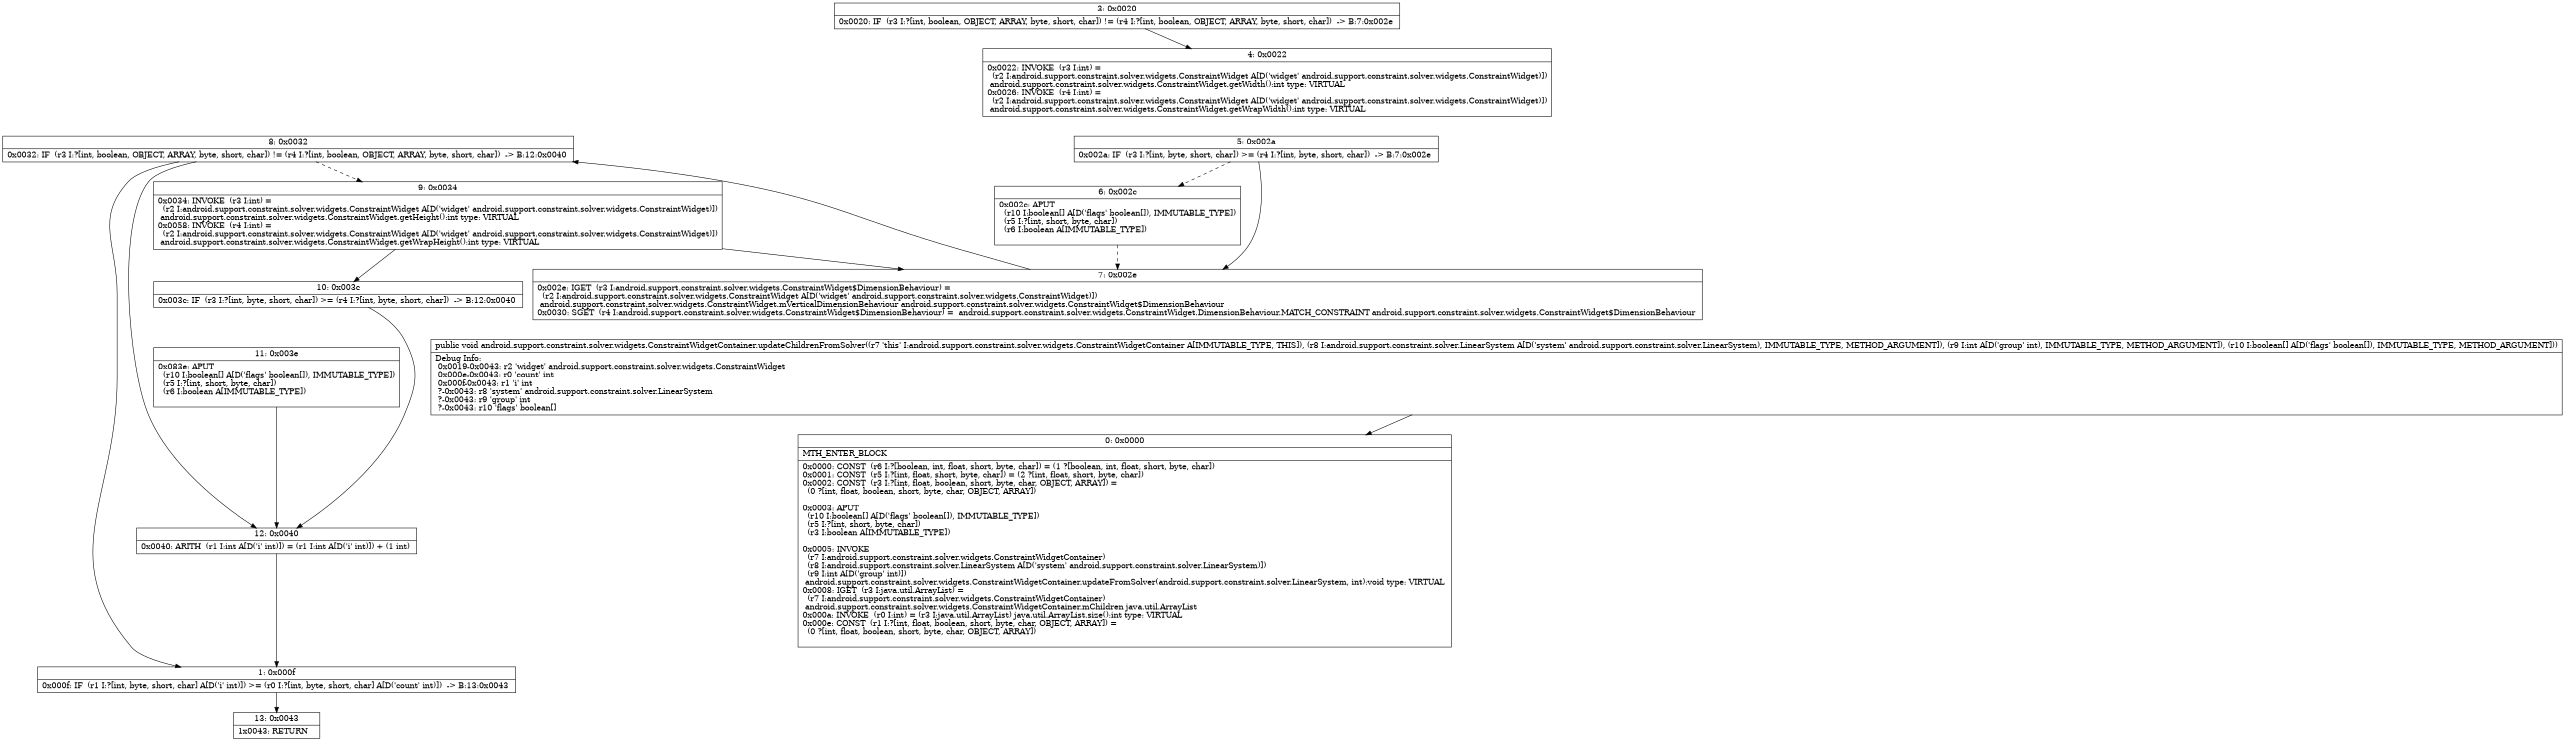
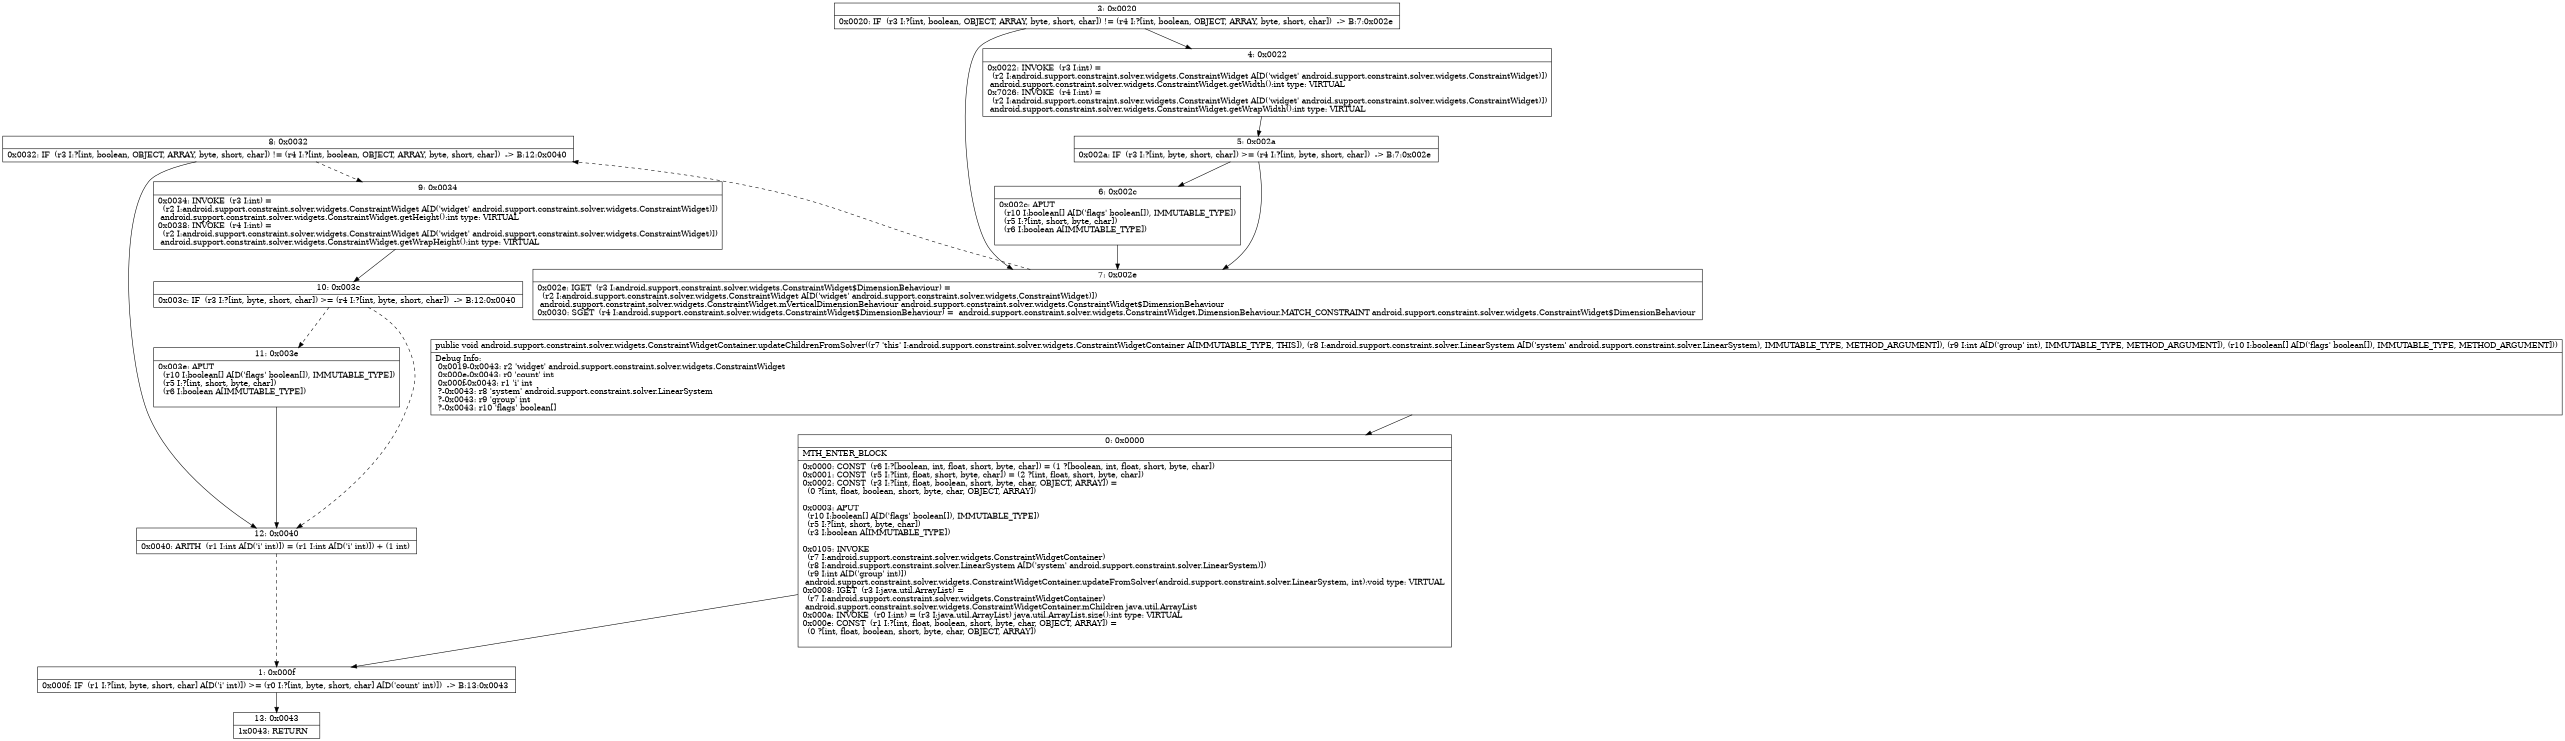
(1046, 93) -> (1046, 93)
none -> (1260, 124)
(1207, 173) -> (1207, 173)
(808, 200) -> (808, 200)
(216, 226) -> (216, 226)
(1118, 254) -> (1118, 254)
(810, 259) -> (966, 136)
none -> (315, 325)
(189, 367) -> (189, 367)
(115, 414) -> (577, 630)
(399, 426) -> (399, 426)
(838, 549) -> (838, 549)
(277, 608) -> (277, 608)
